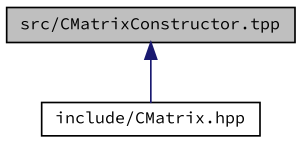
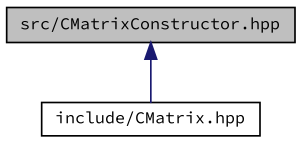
(151, 25) -> (151, 25)
